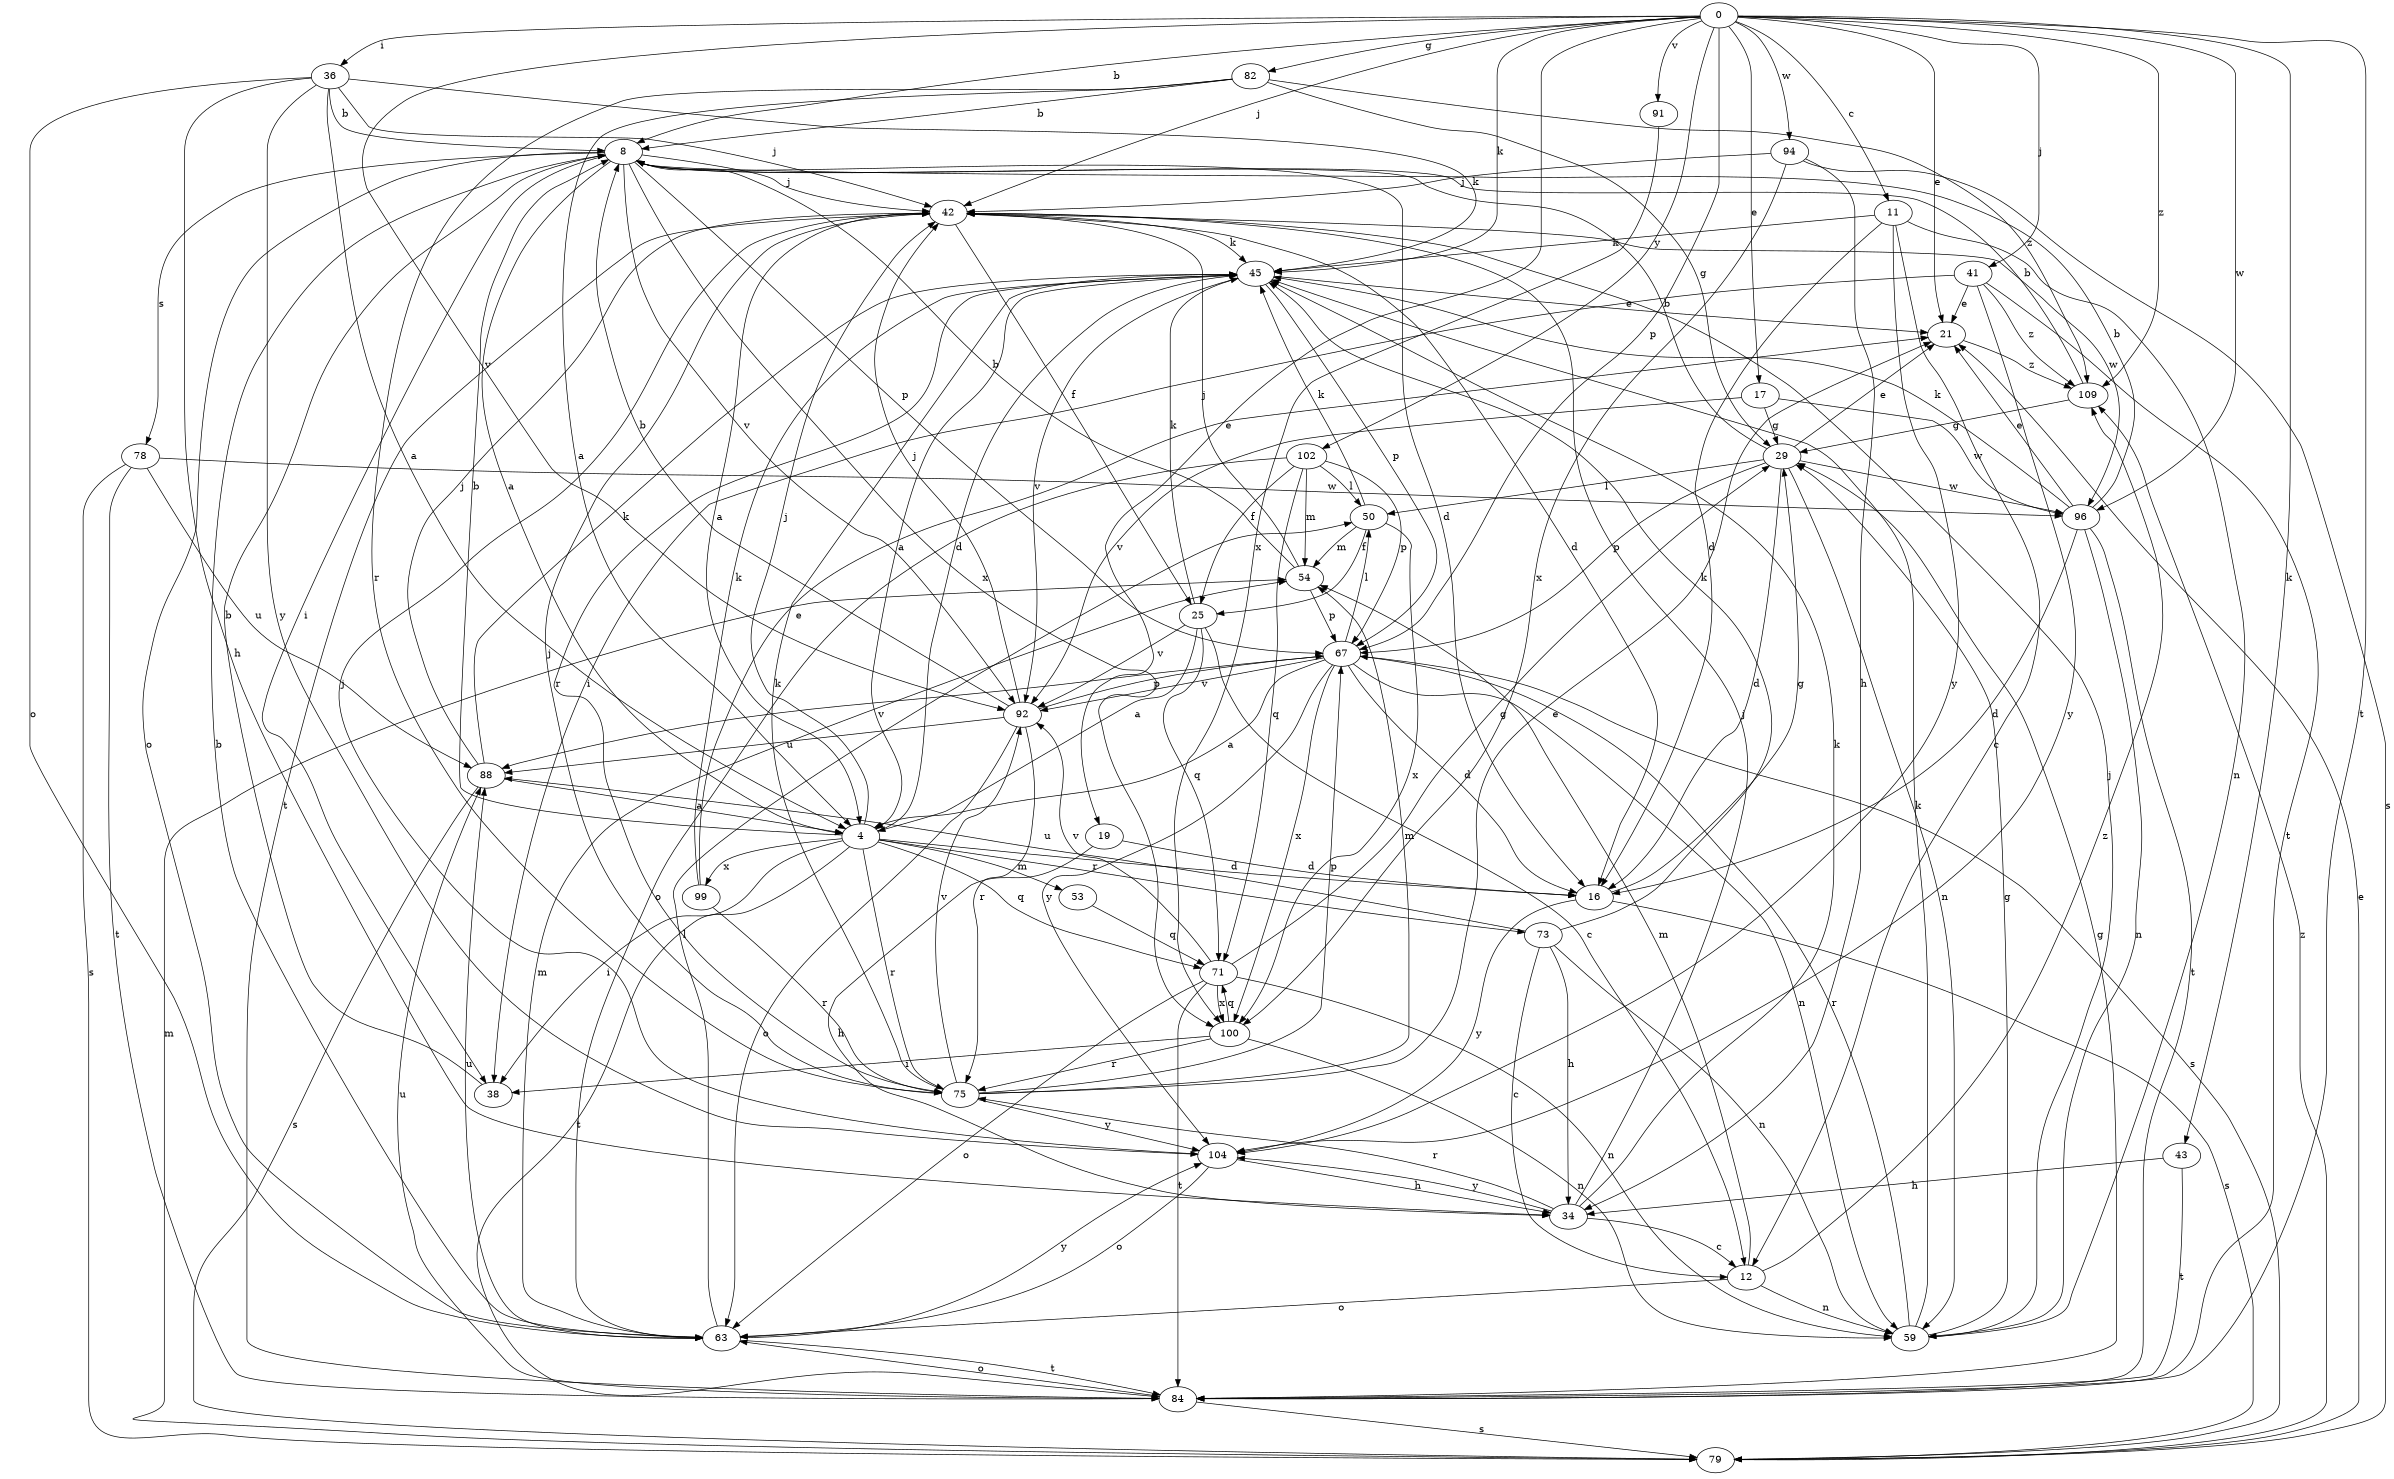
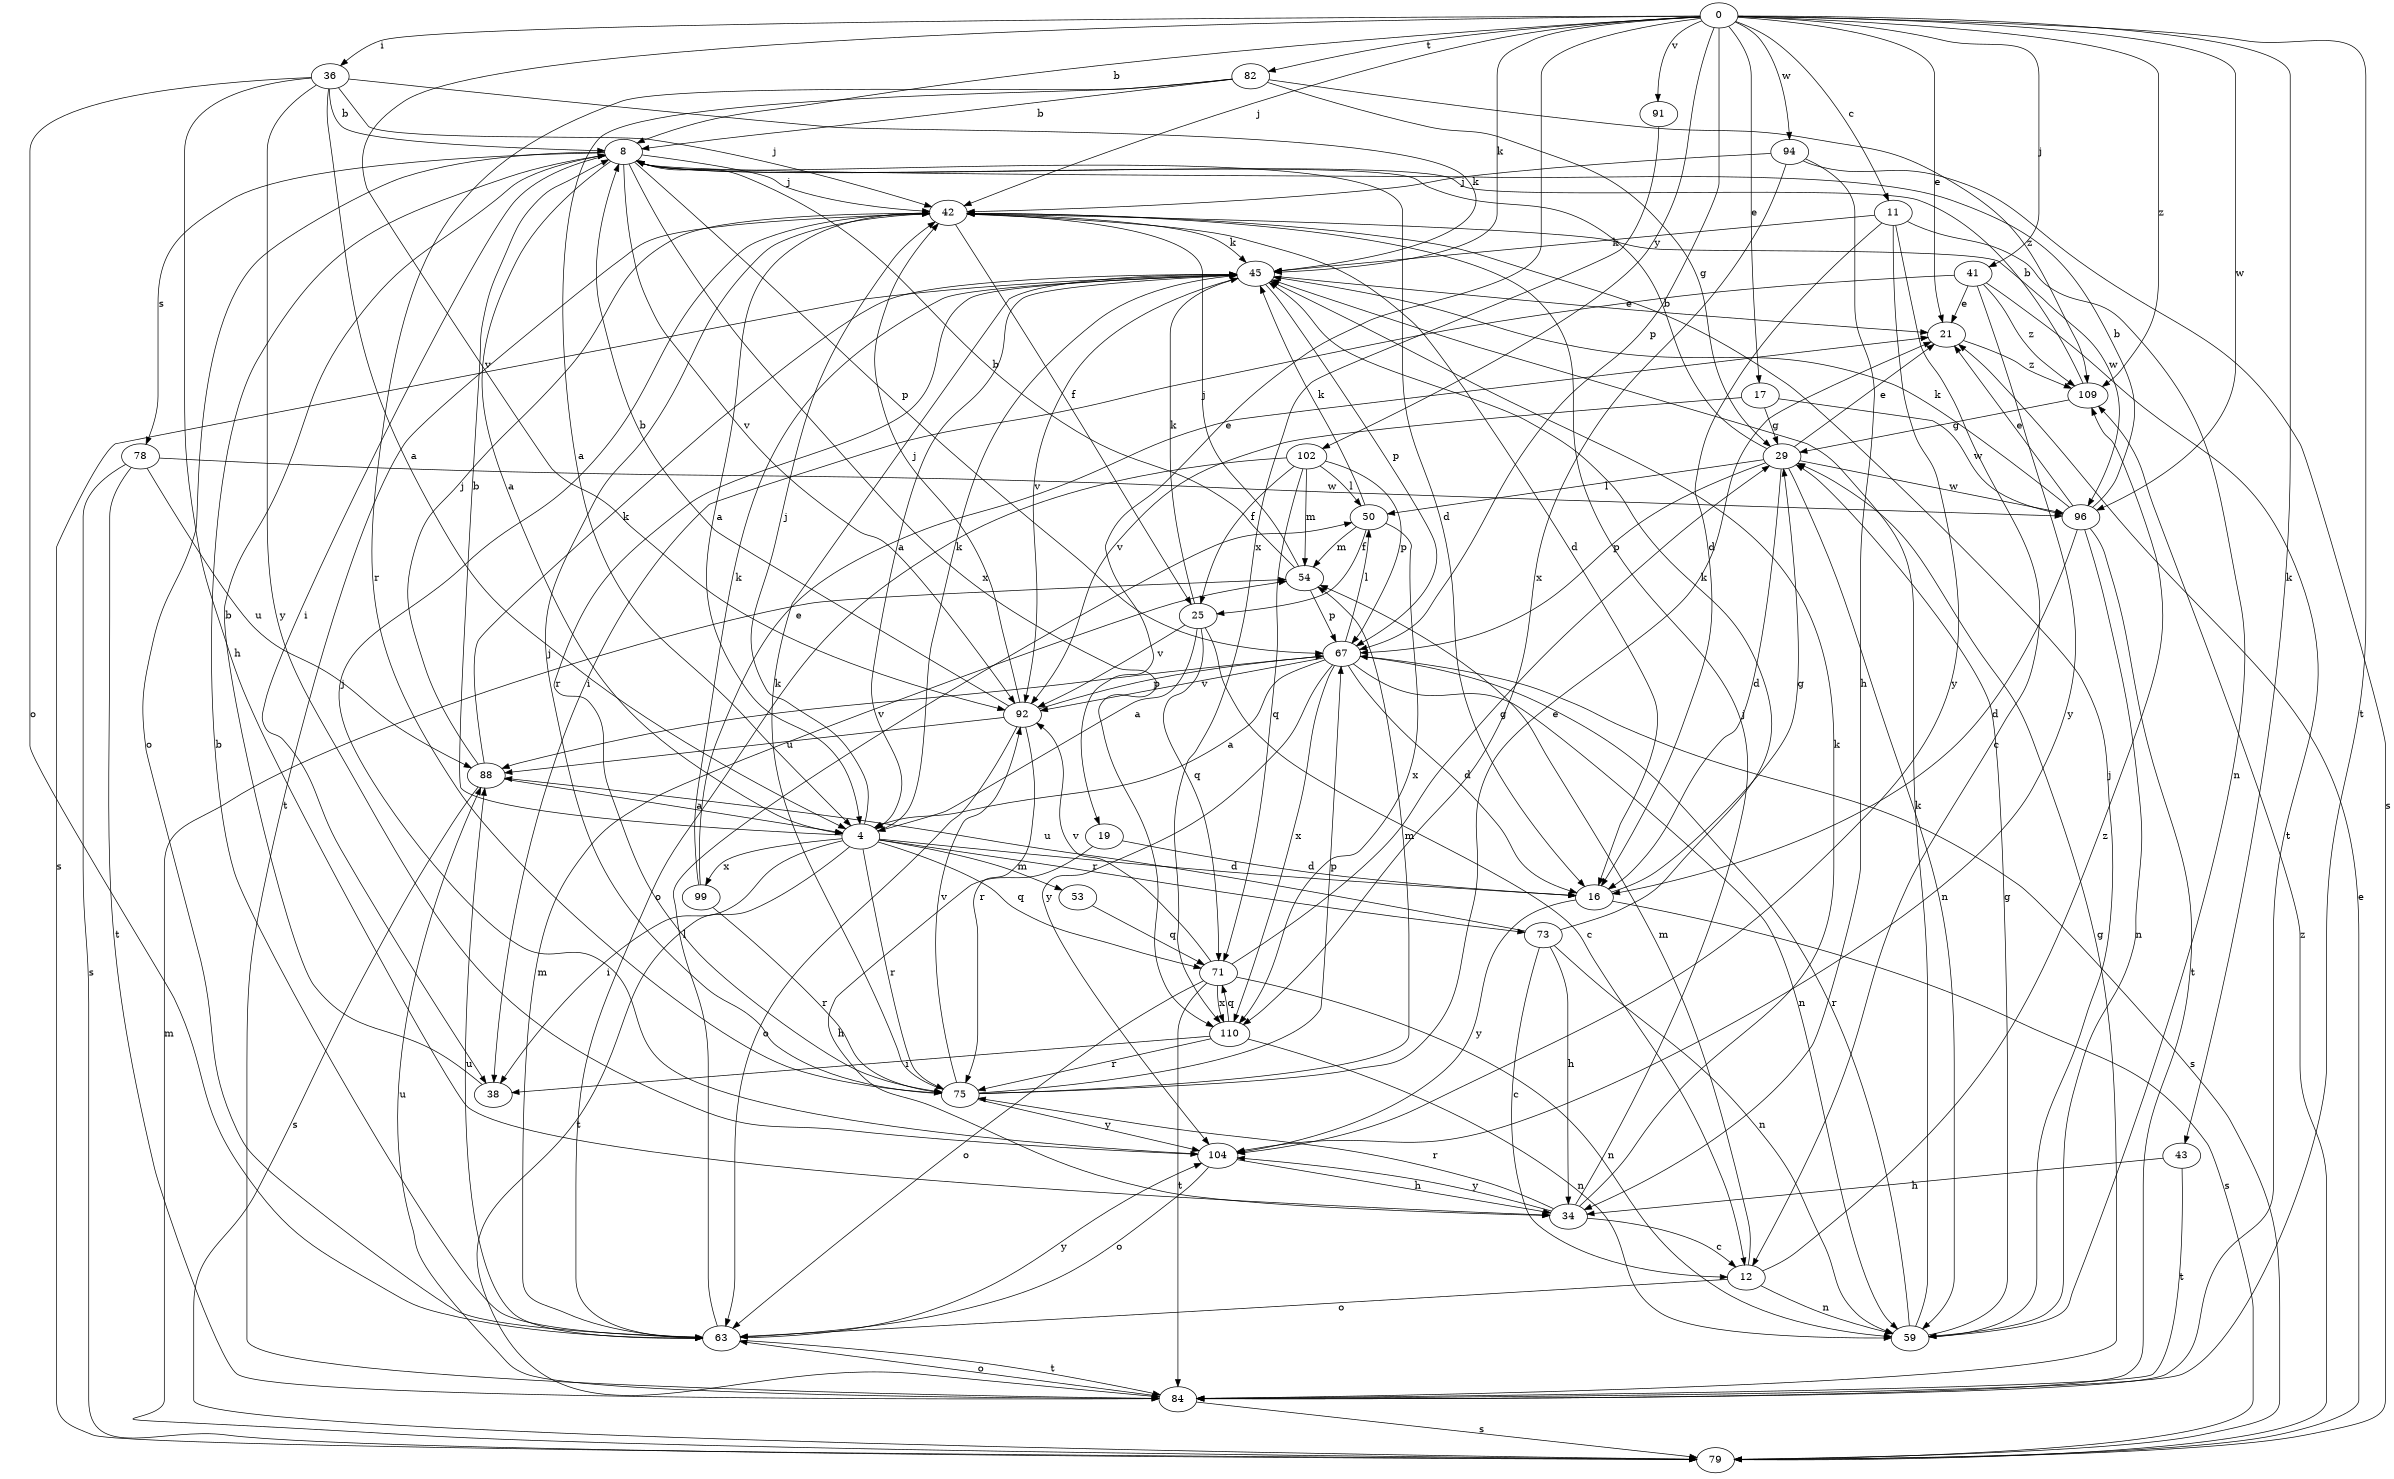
(1429, 46) -> (1429, 46)
(959, 548) -> (959, 548)
(1230, 1034) -> (1230, 1034)
none -> (57, 1172)
